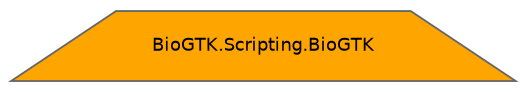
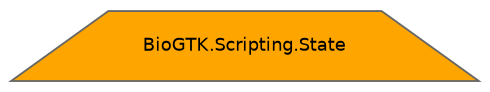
(263, 46) -> (245, 46)
